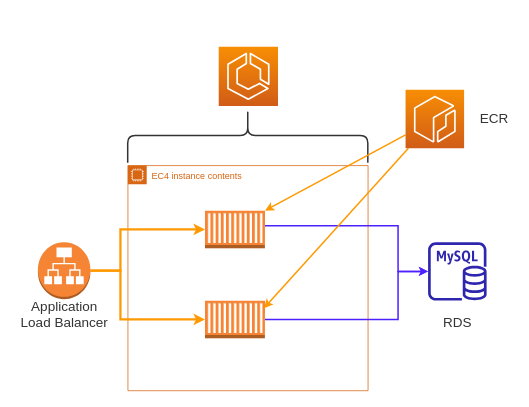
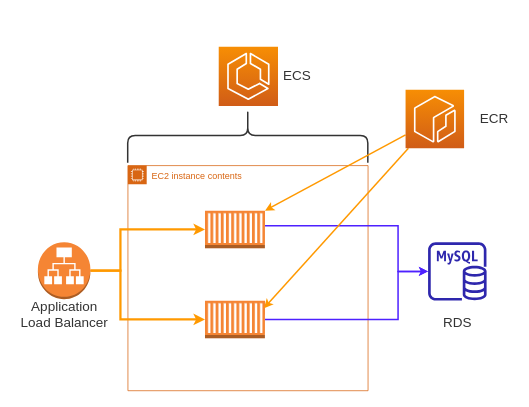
none -> (297, 76)
(201, 176) -> (201, 176)
